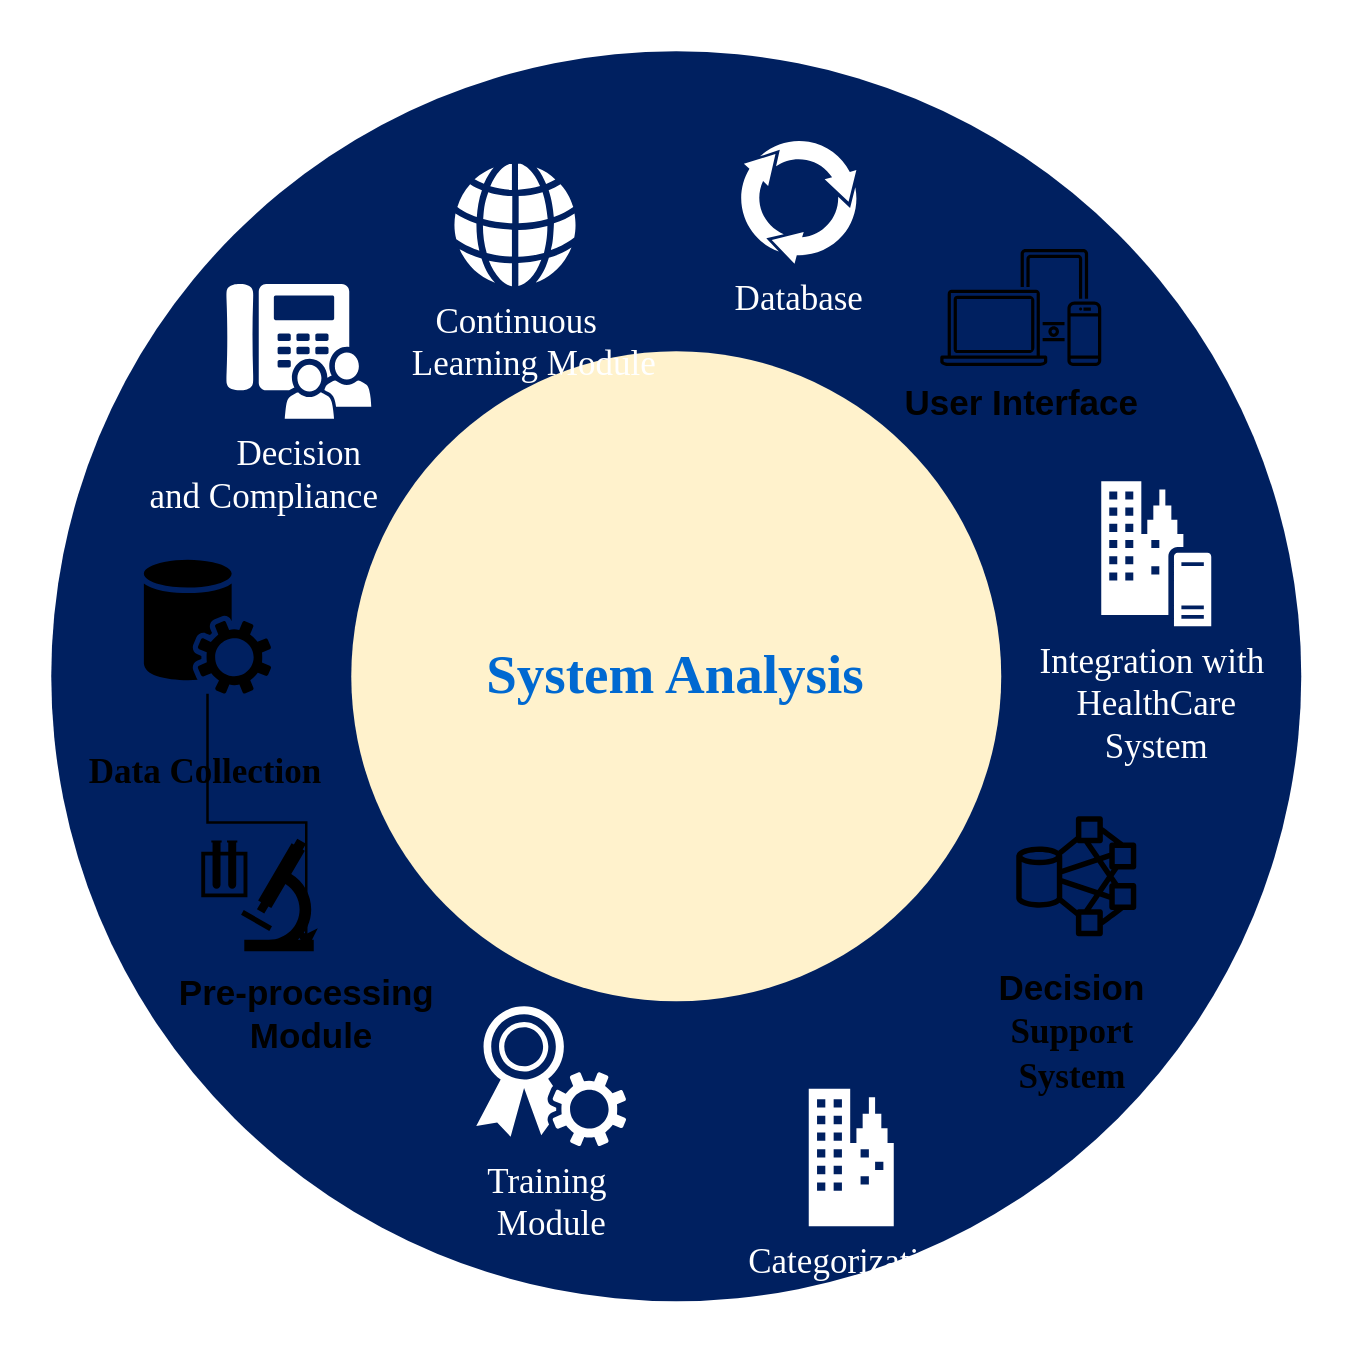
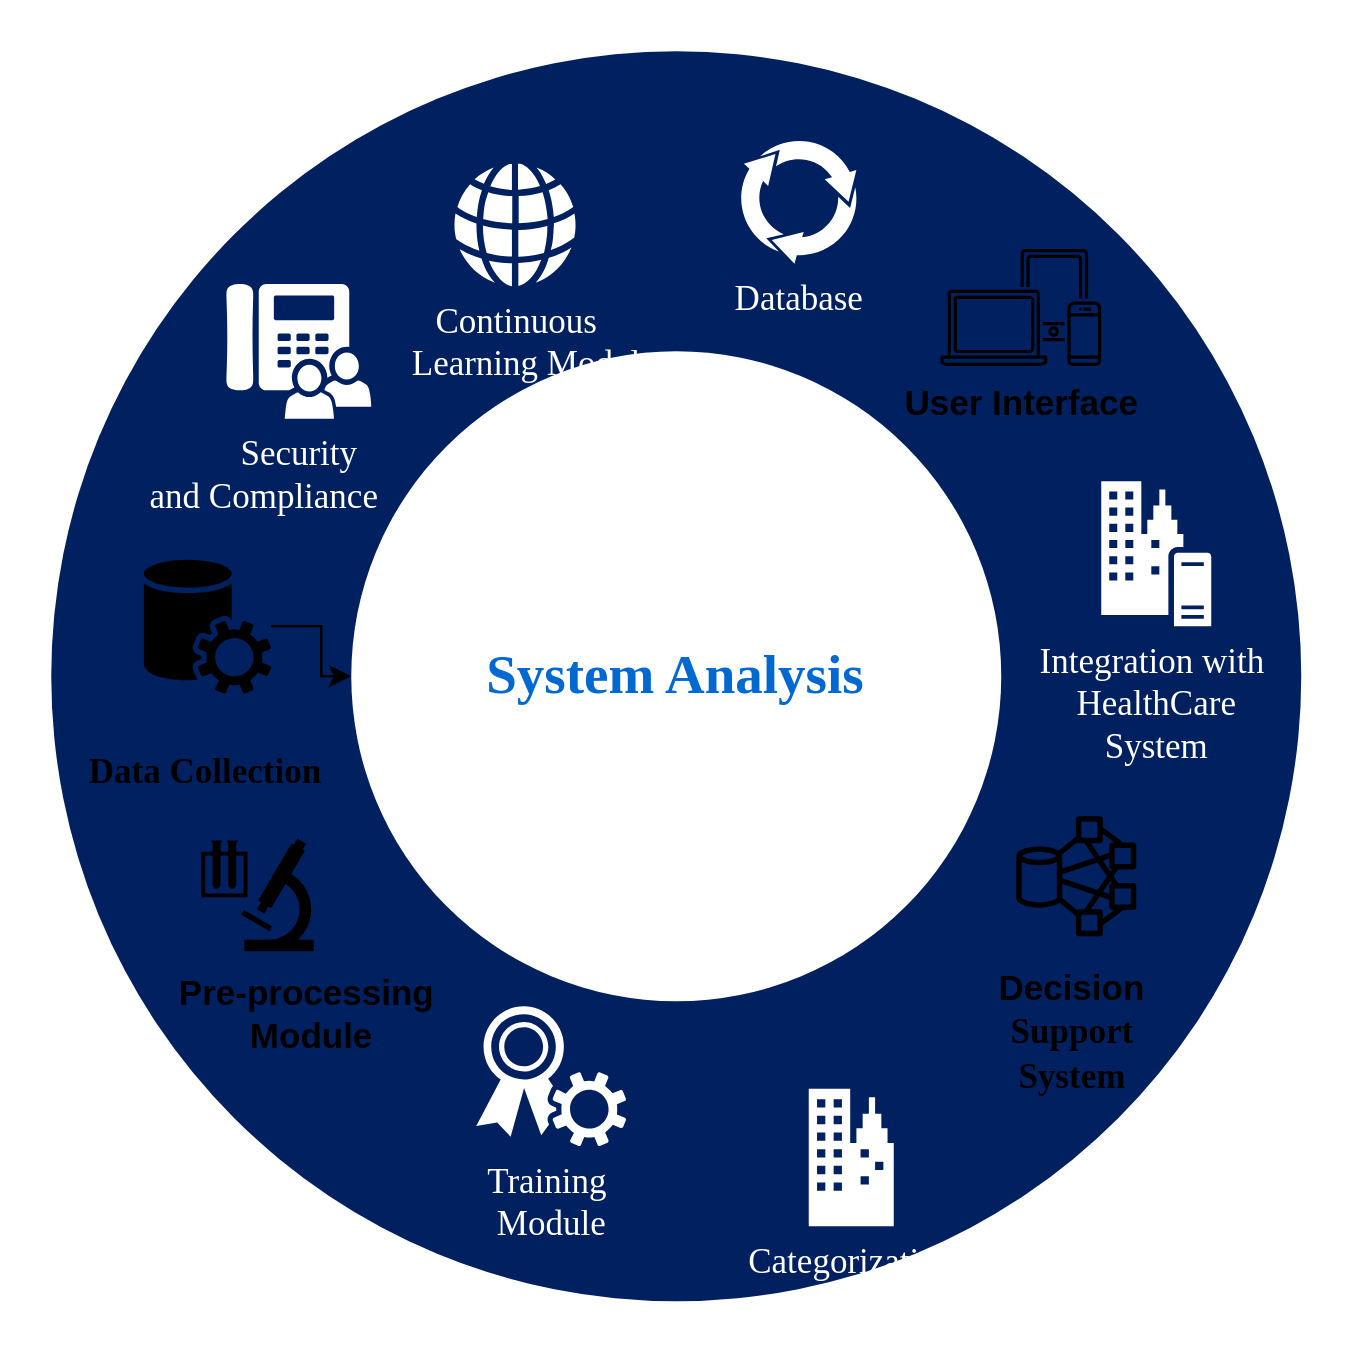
(300, 478) -> (300, 478)
(676, 676) -> (676, 676)
(270, 823) -> (321, 633)
